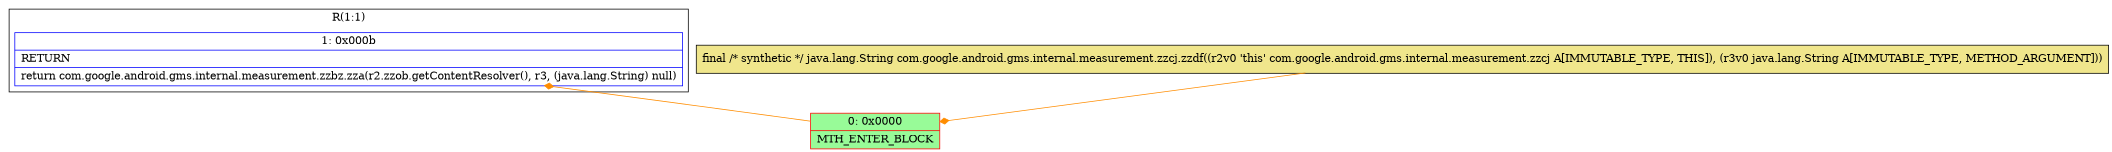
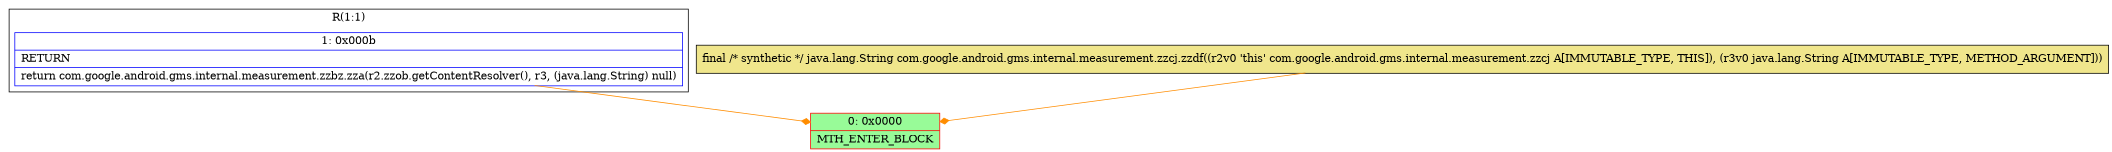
(682, 104) -> (668, 103)
